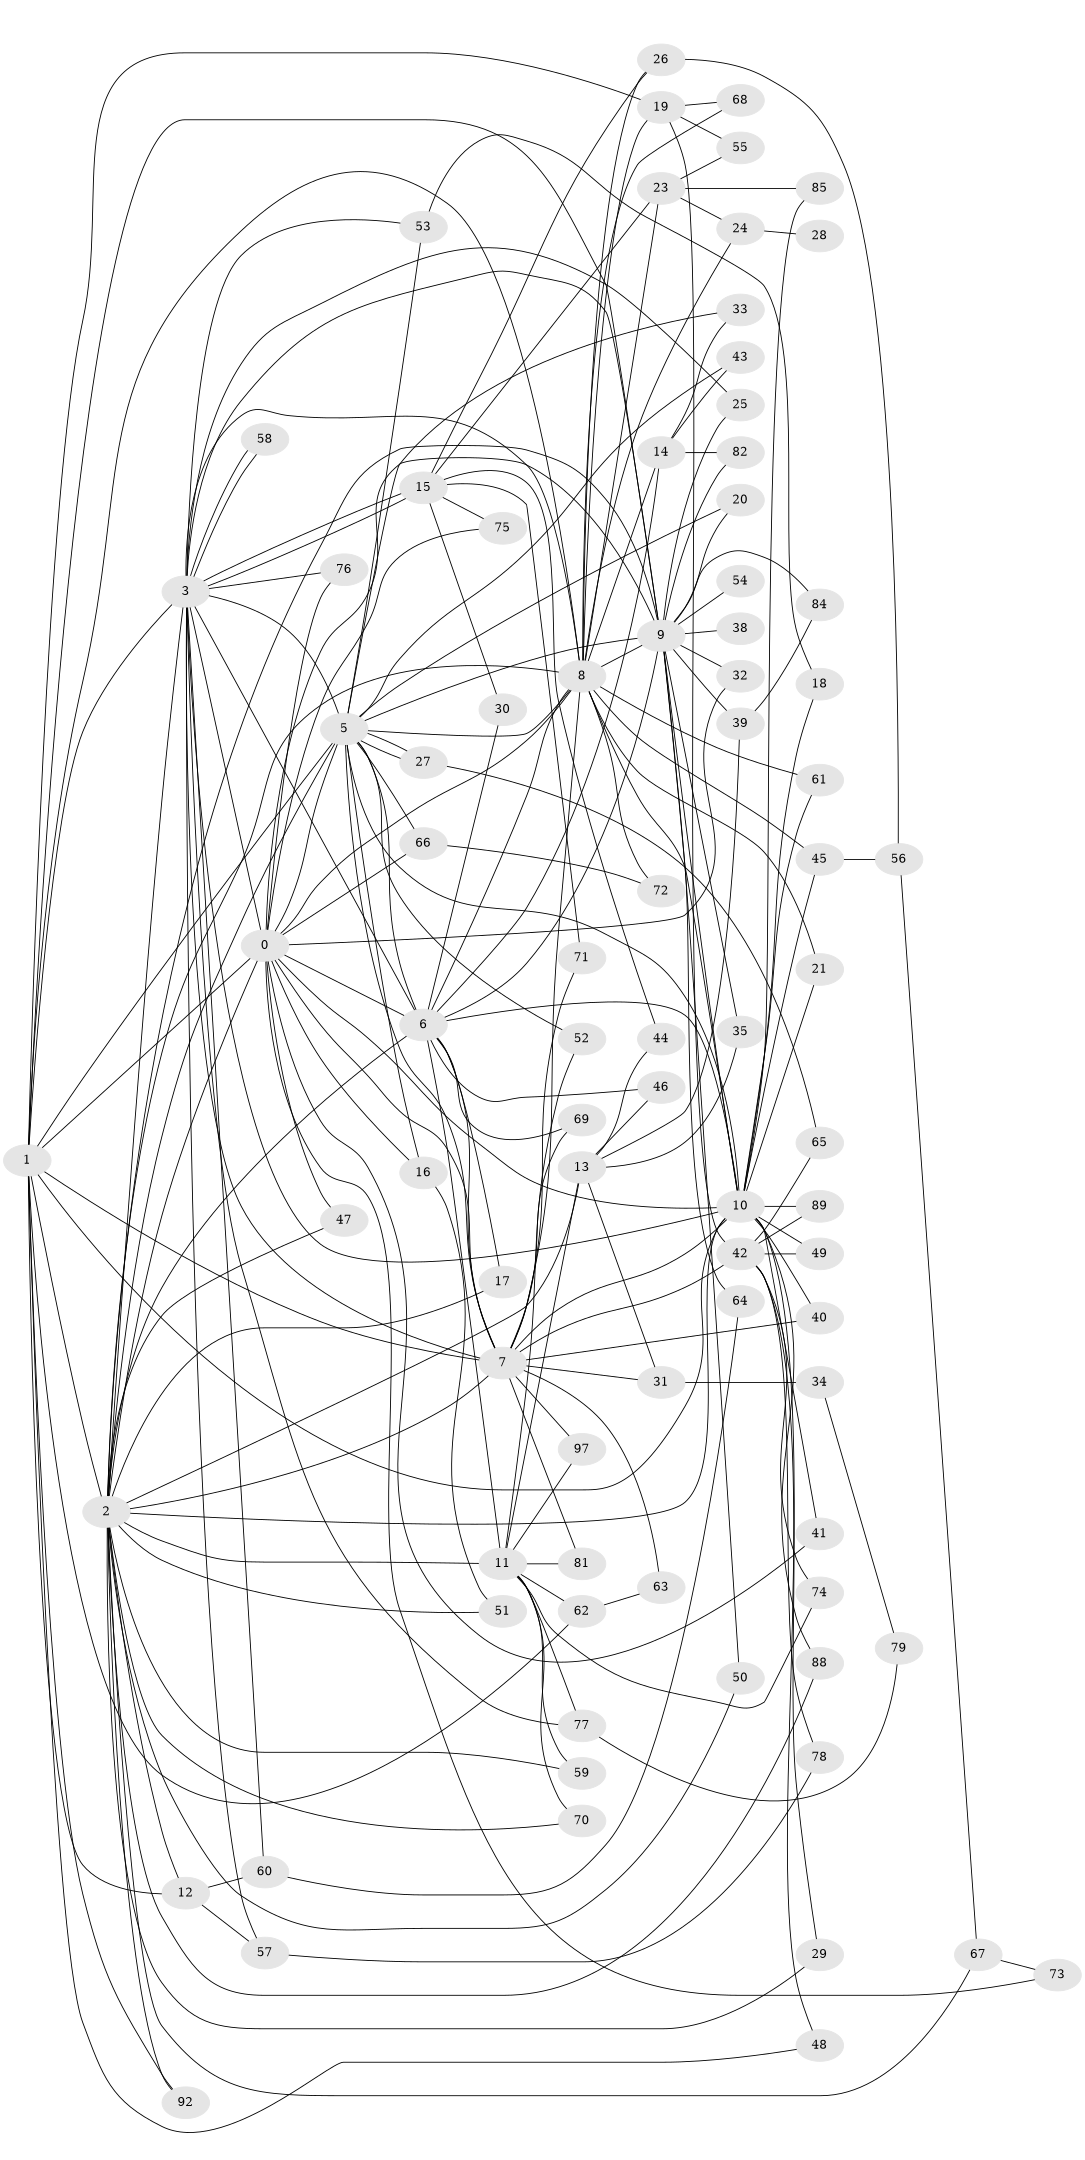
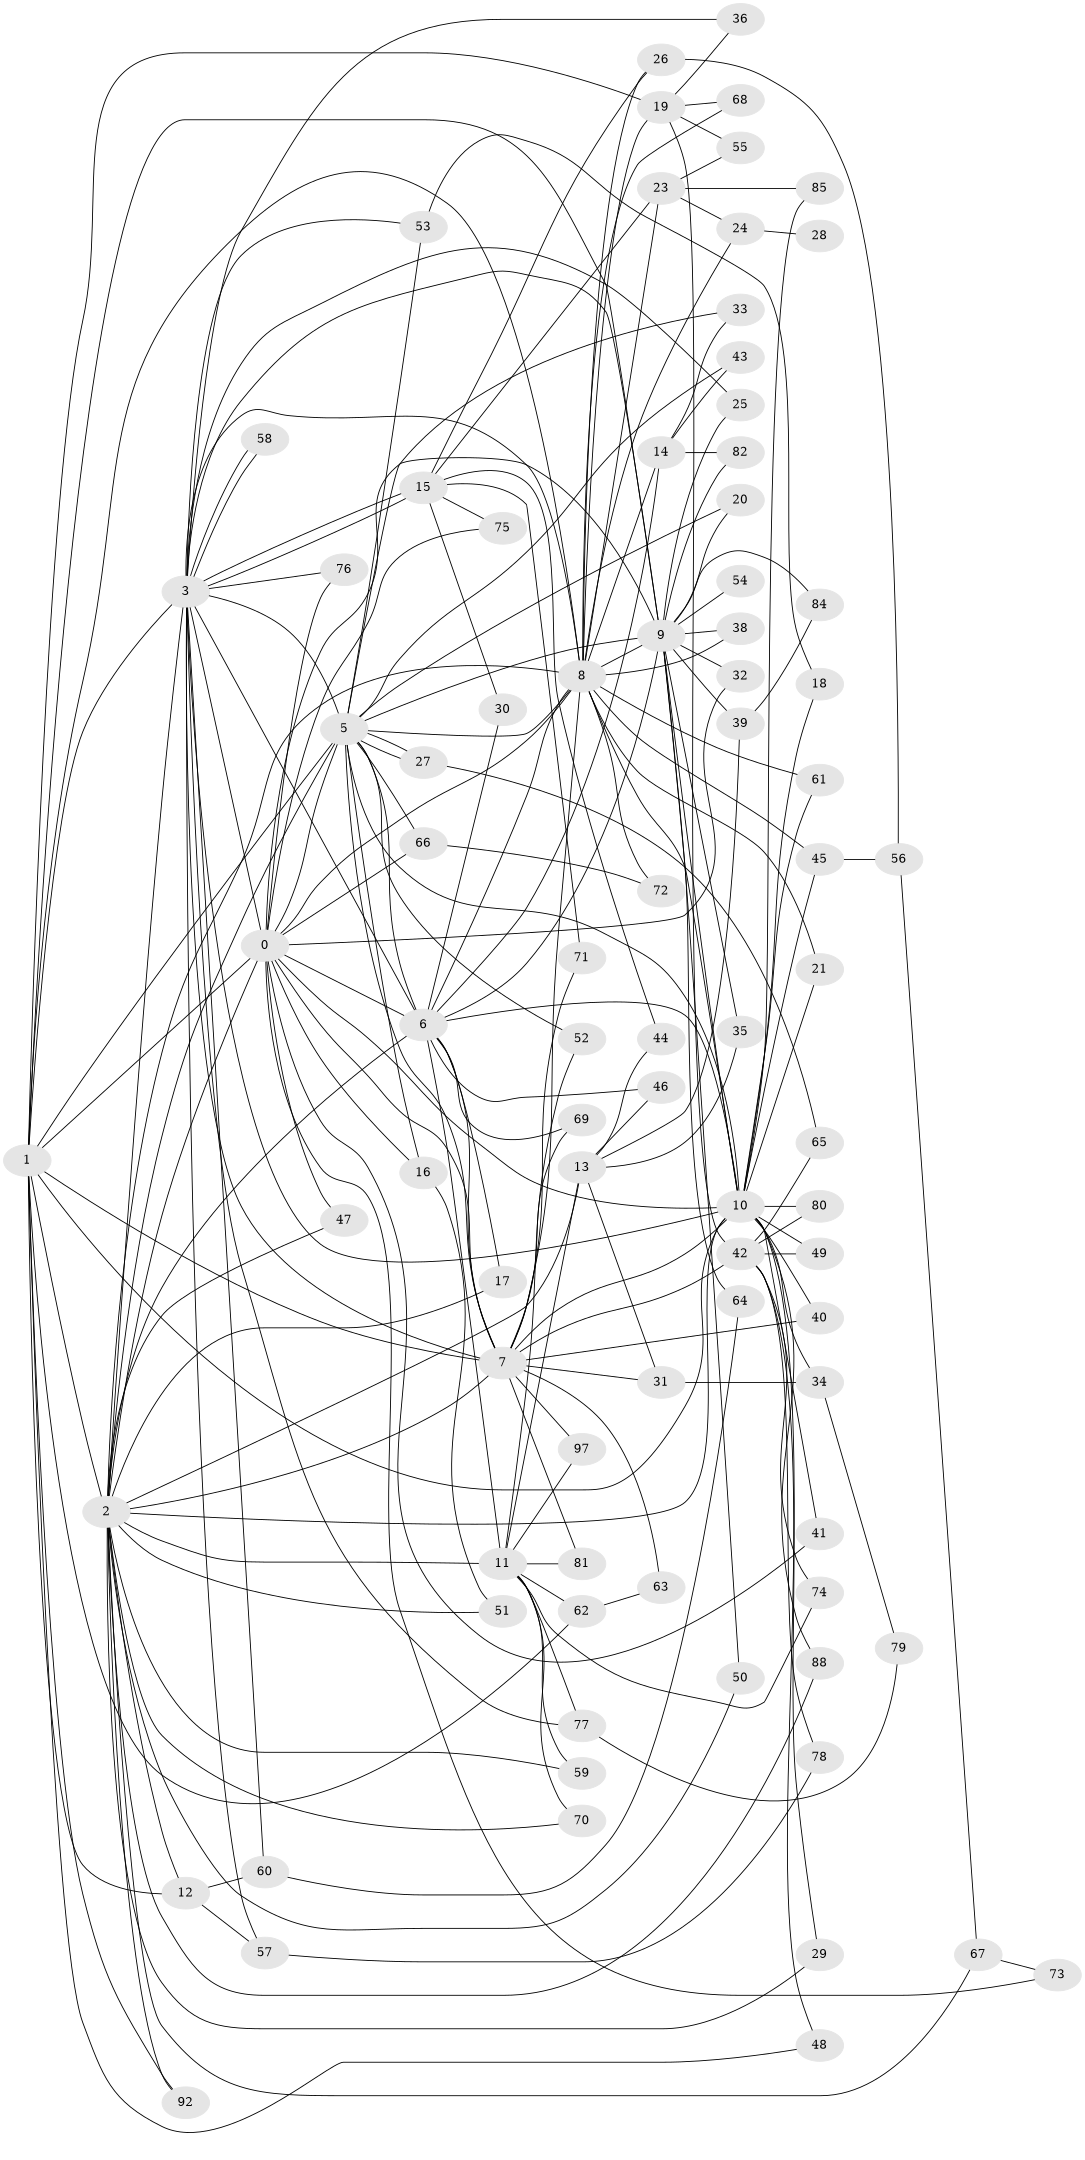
none -> (741, 19)
none -> (673, 663)
(214, 810) -> none
(820, 1206) -> (820, 1206)
none -> (783, 1293)
